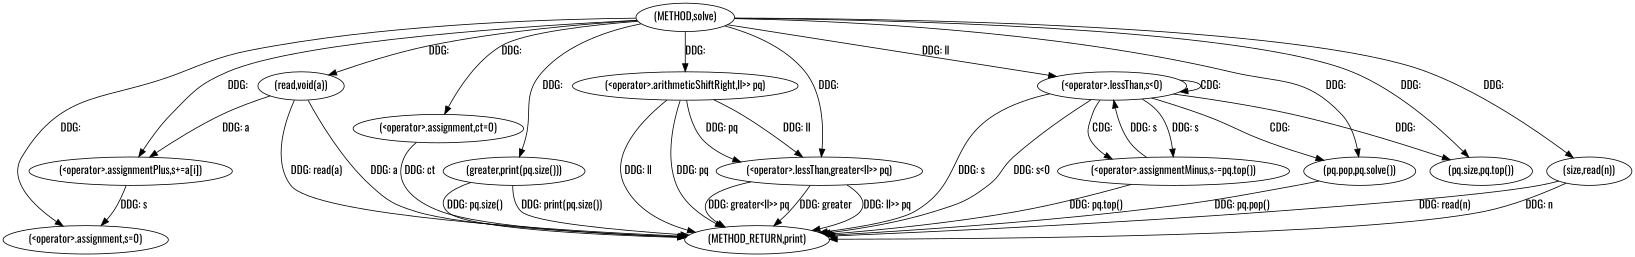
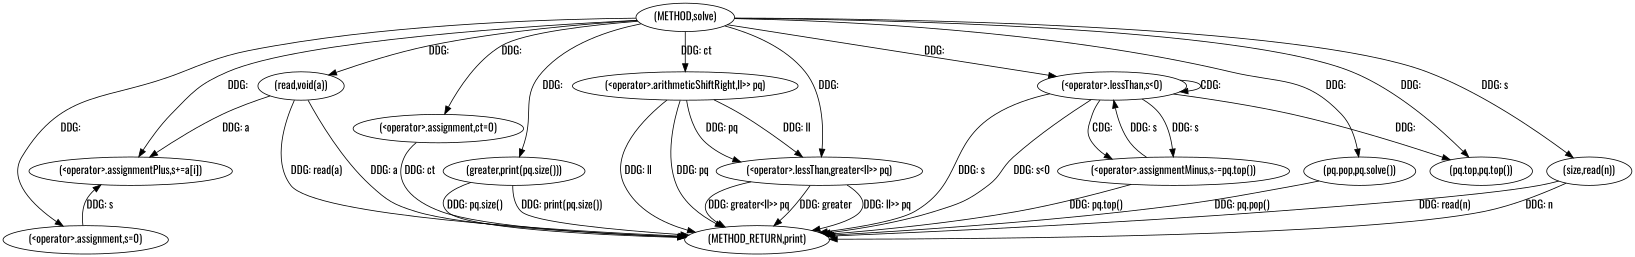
(697, 52) -> (697, 52)
(936, 52) -> (936, 52)
(1495, 86) -> (1495, 86)
(1234, 128) -> none
(1481, 171) -> (1481, 171)
(118, 203) -> (84, 206)
